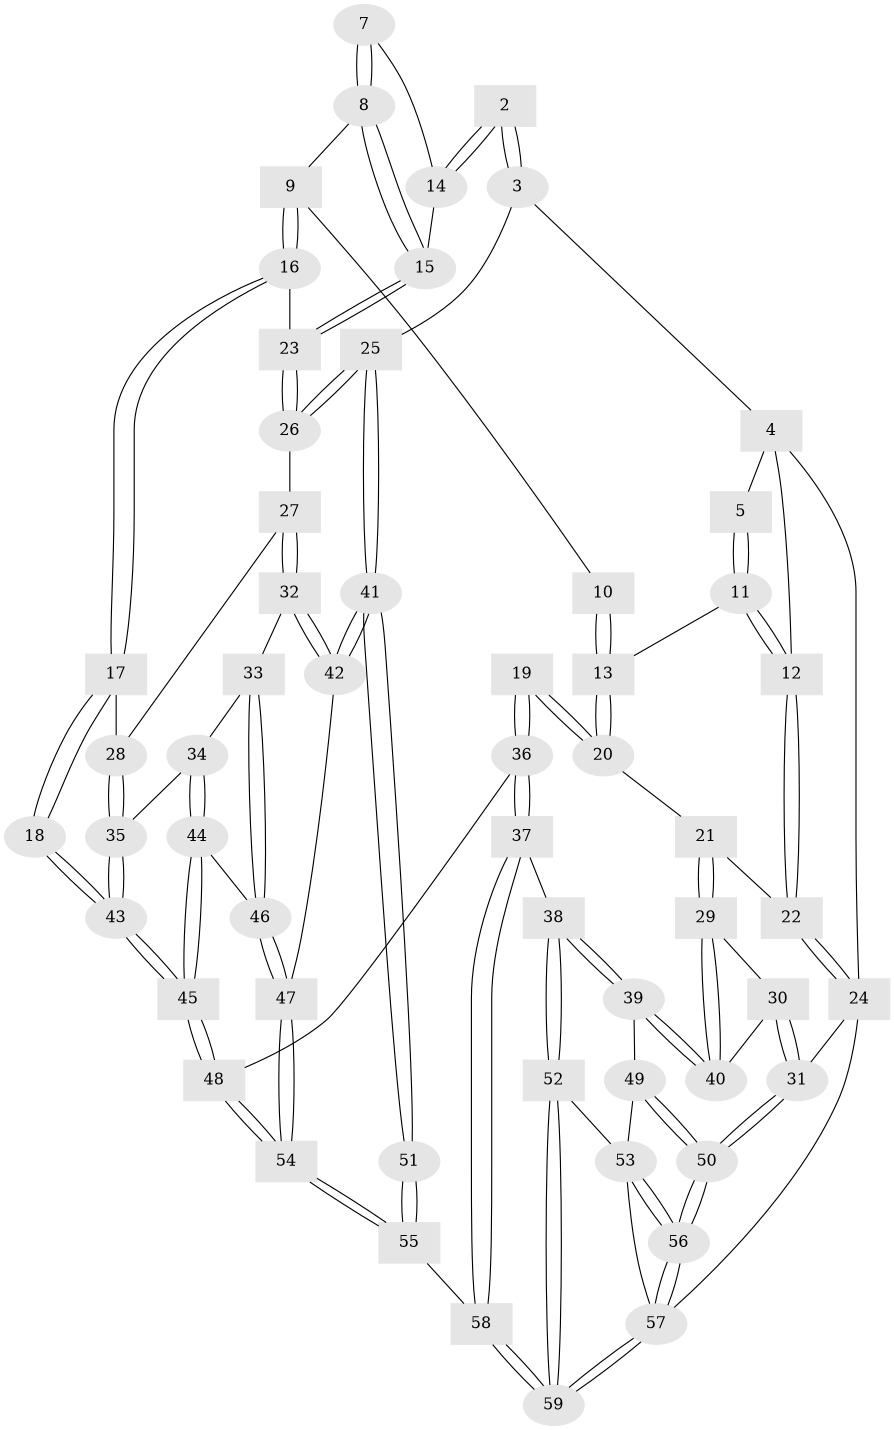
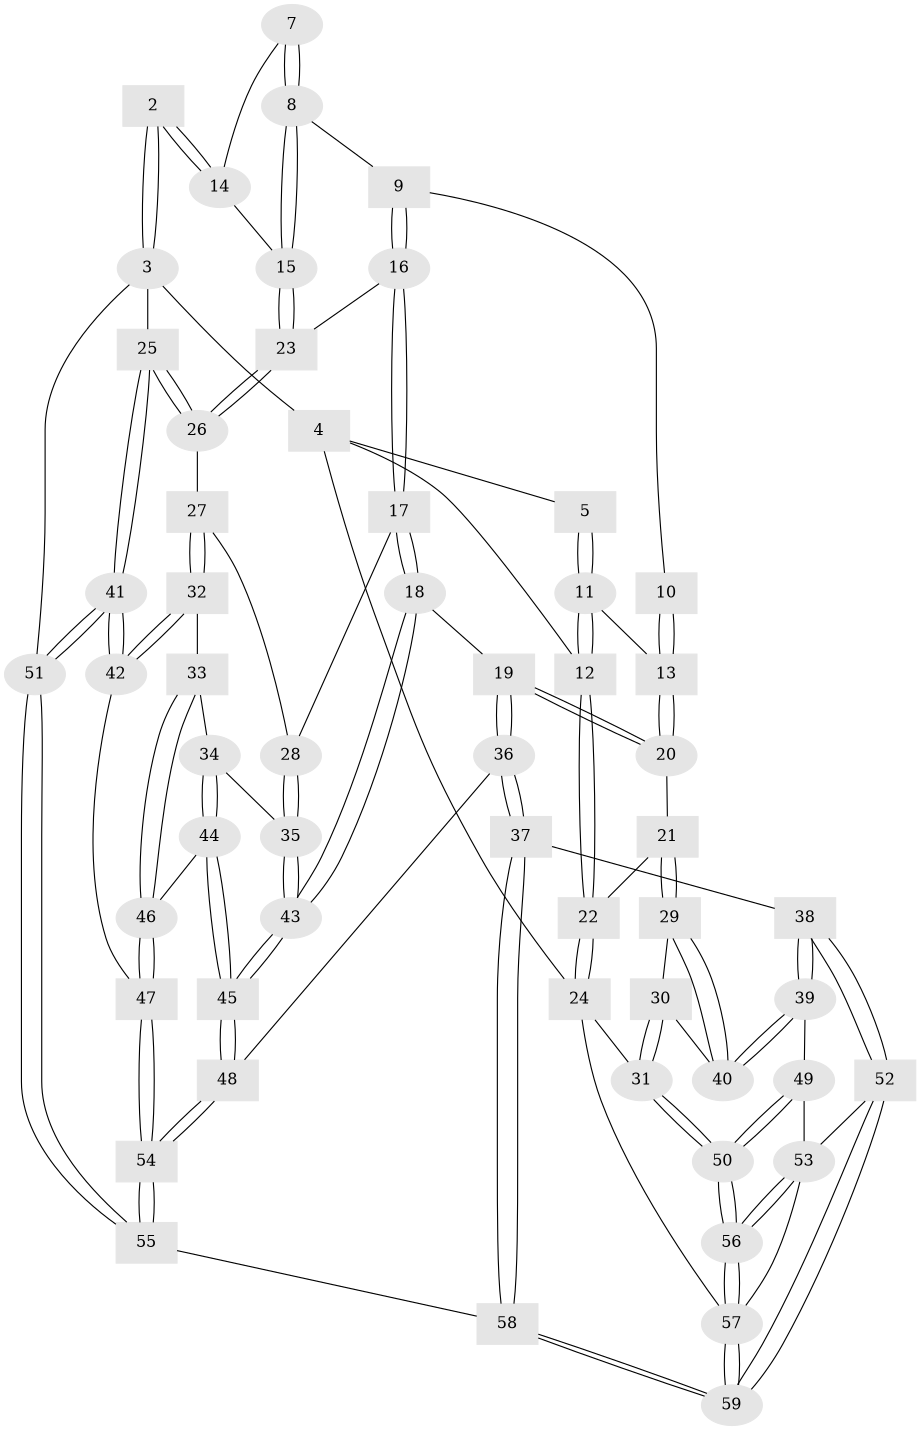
none -> (45, 456)
none -> (458, 632)
